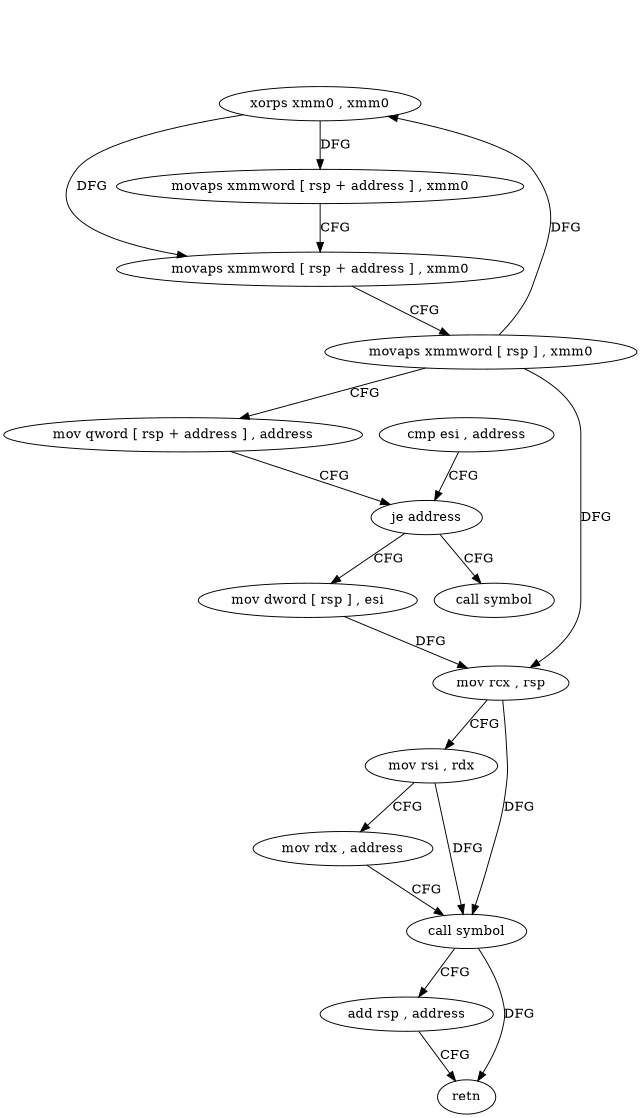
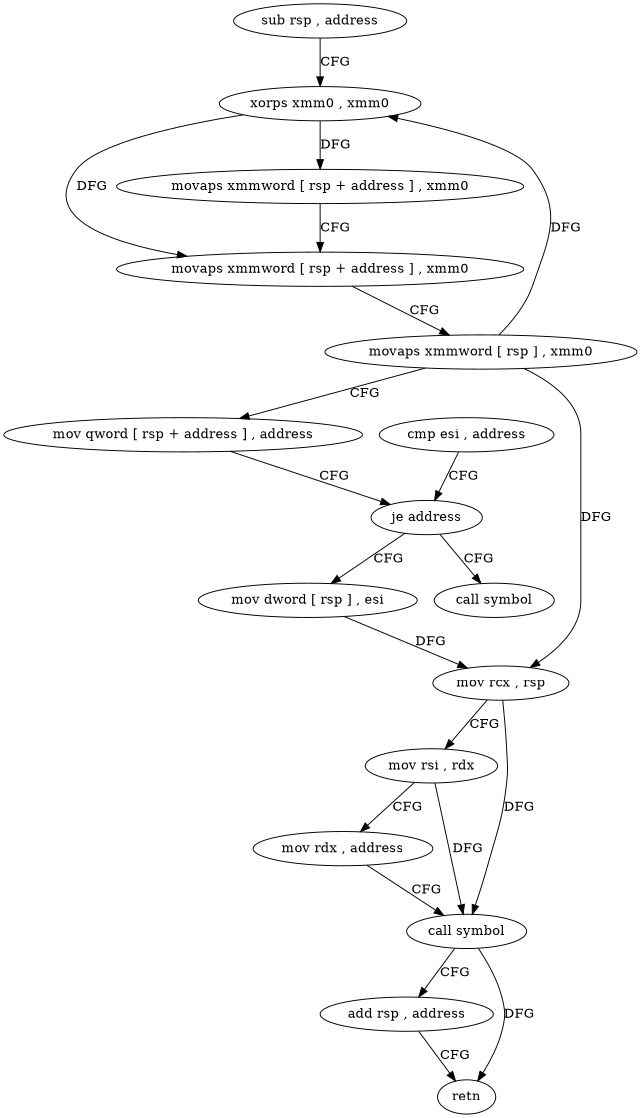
none -> (320, 21)
